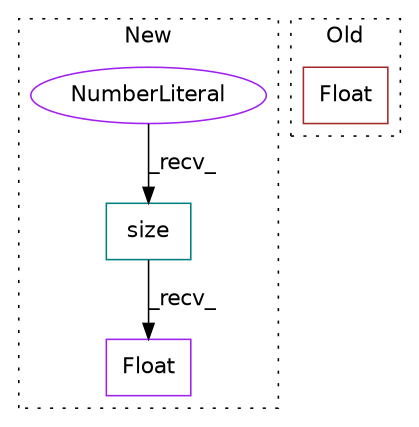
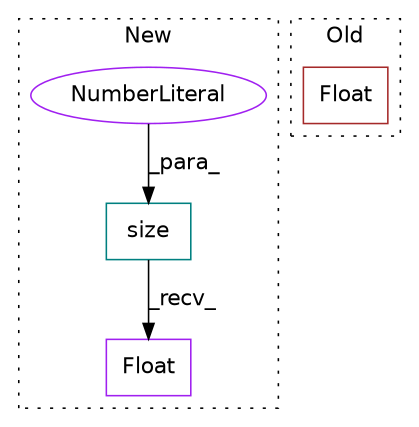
(182, 163) -> (185, 163)
